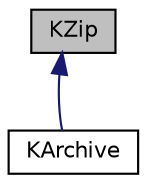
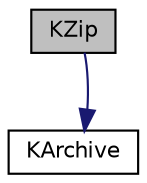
(59, 103) -> (88, 81)
